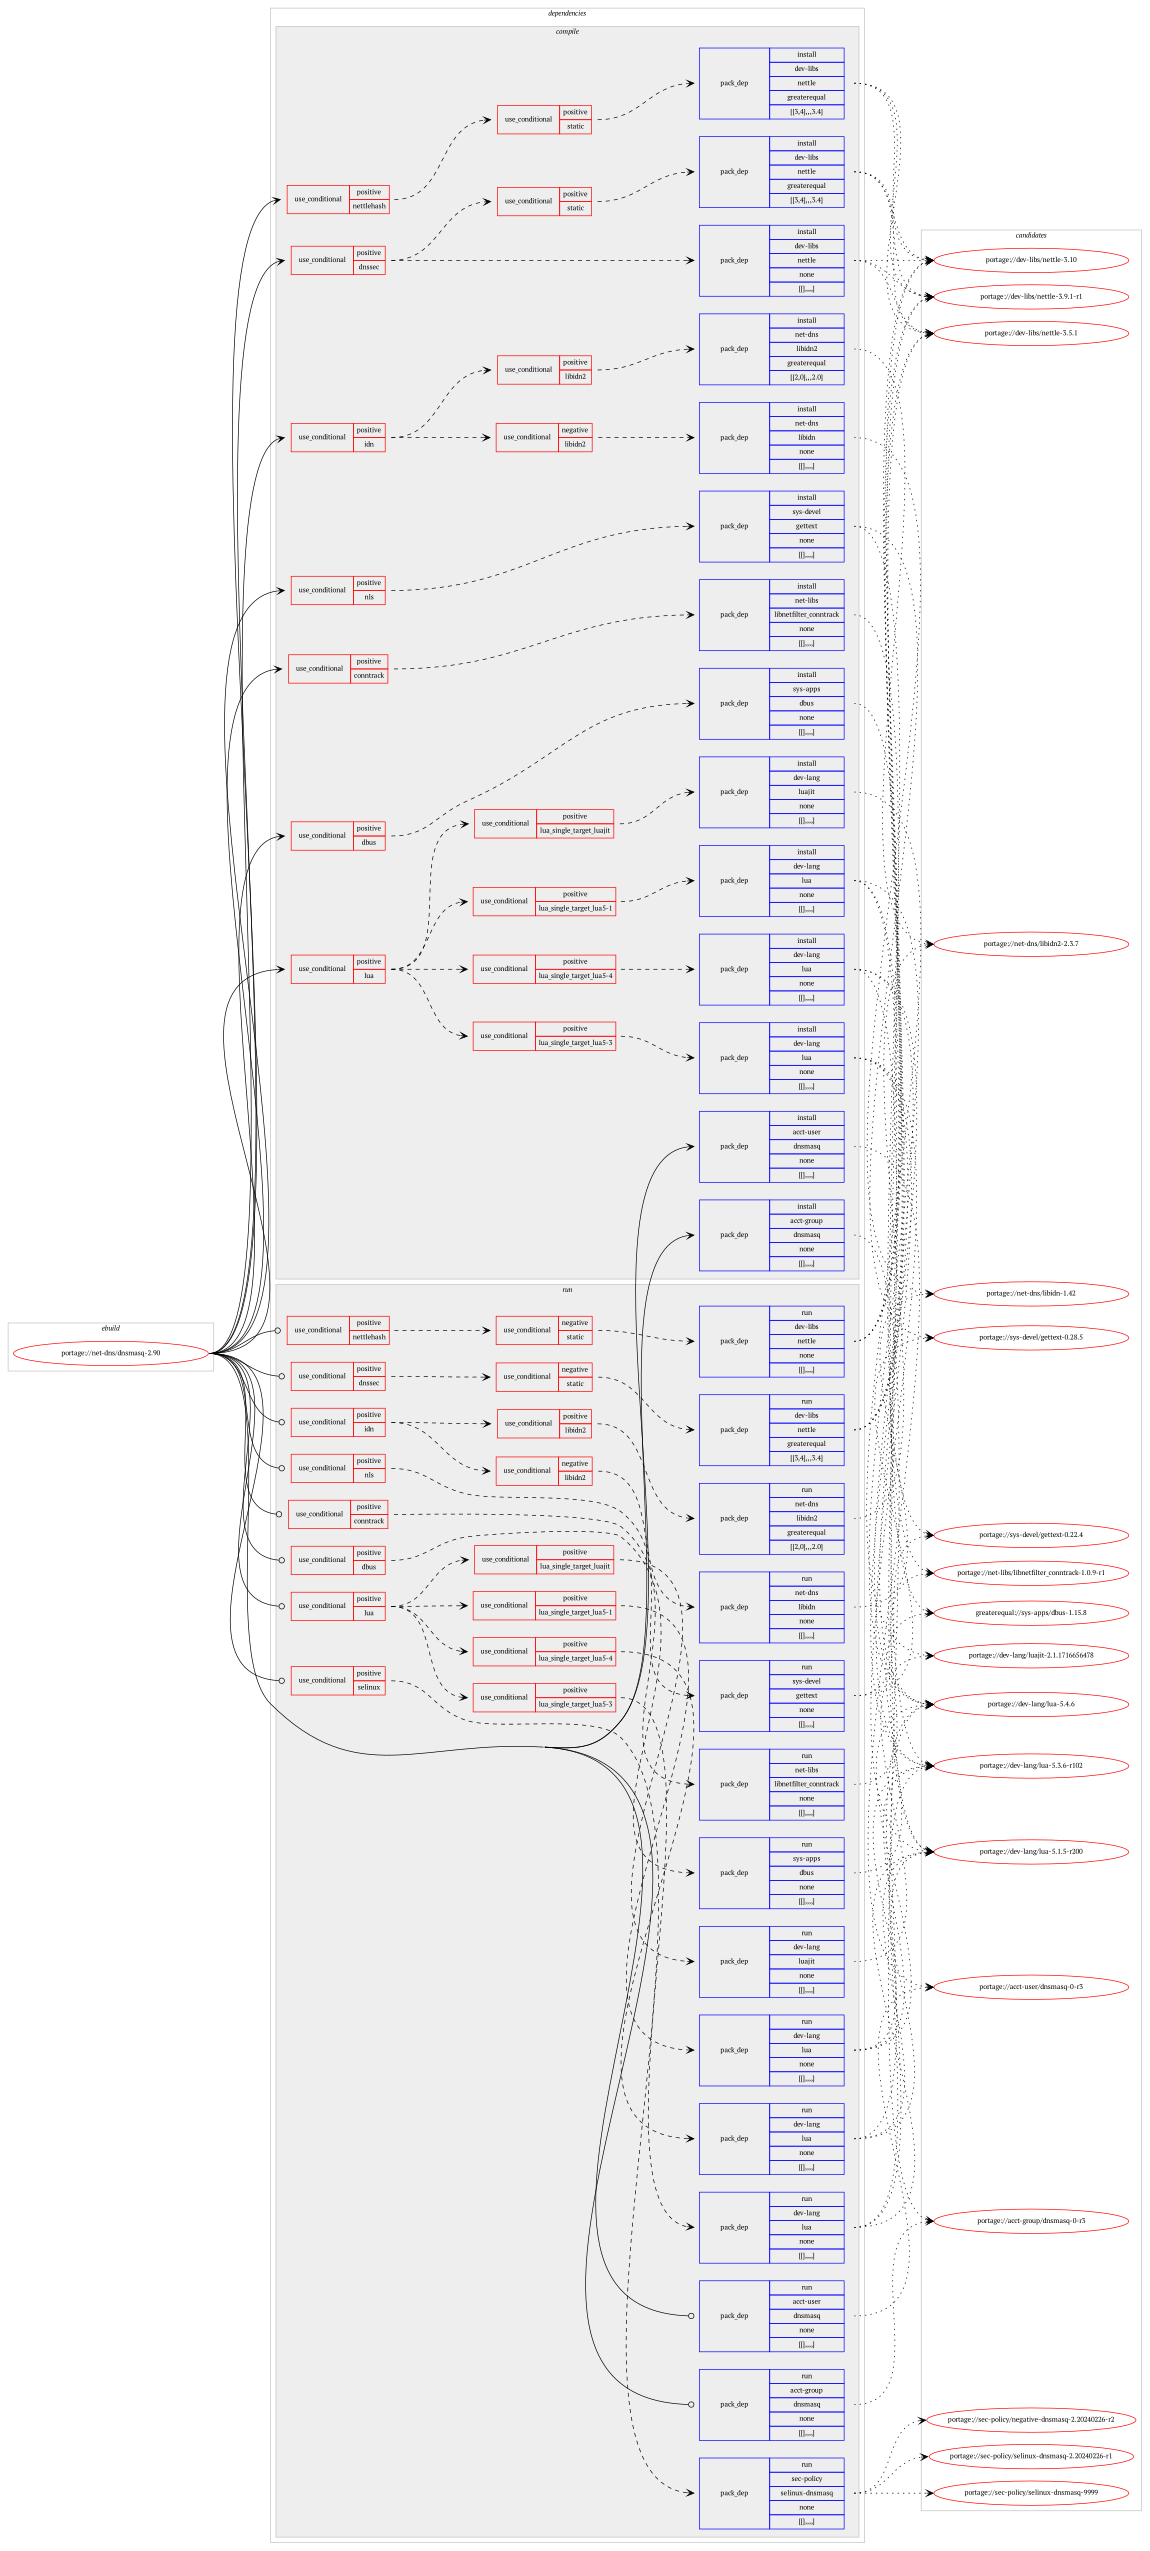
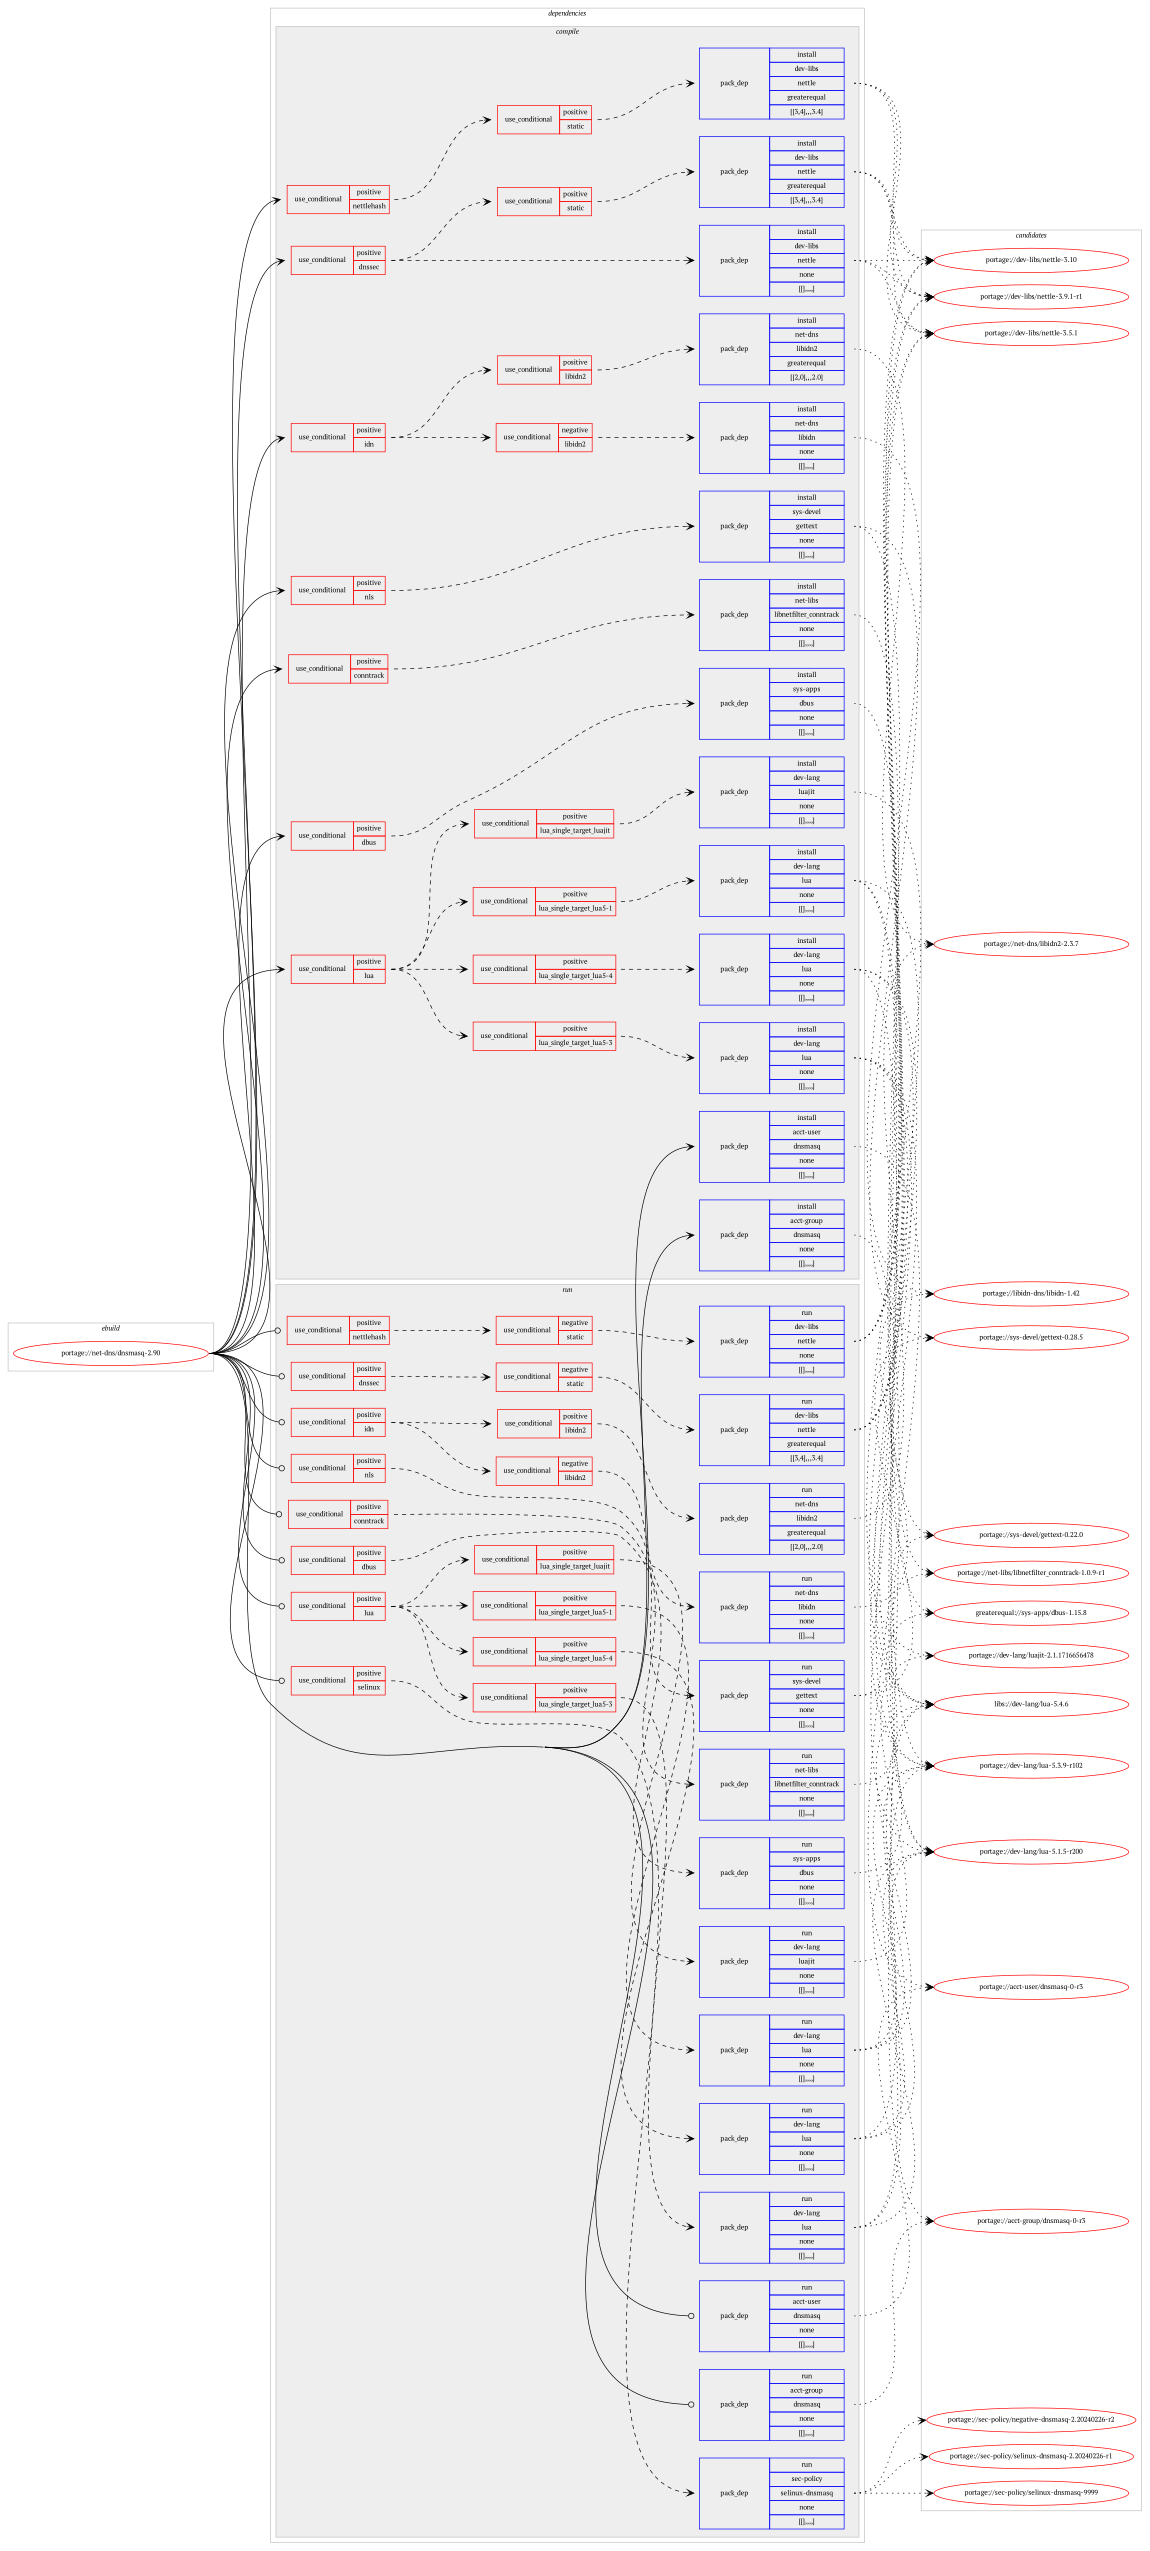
(1031, 1294) -> (1031, 1294)
(1031, 1535) -> (1031, 1535)
(1031, 1704) -> (1031, 1704)
(1031, 1766) -> (1031, 1766)
